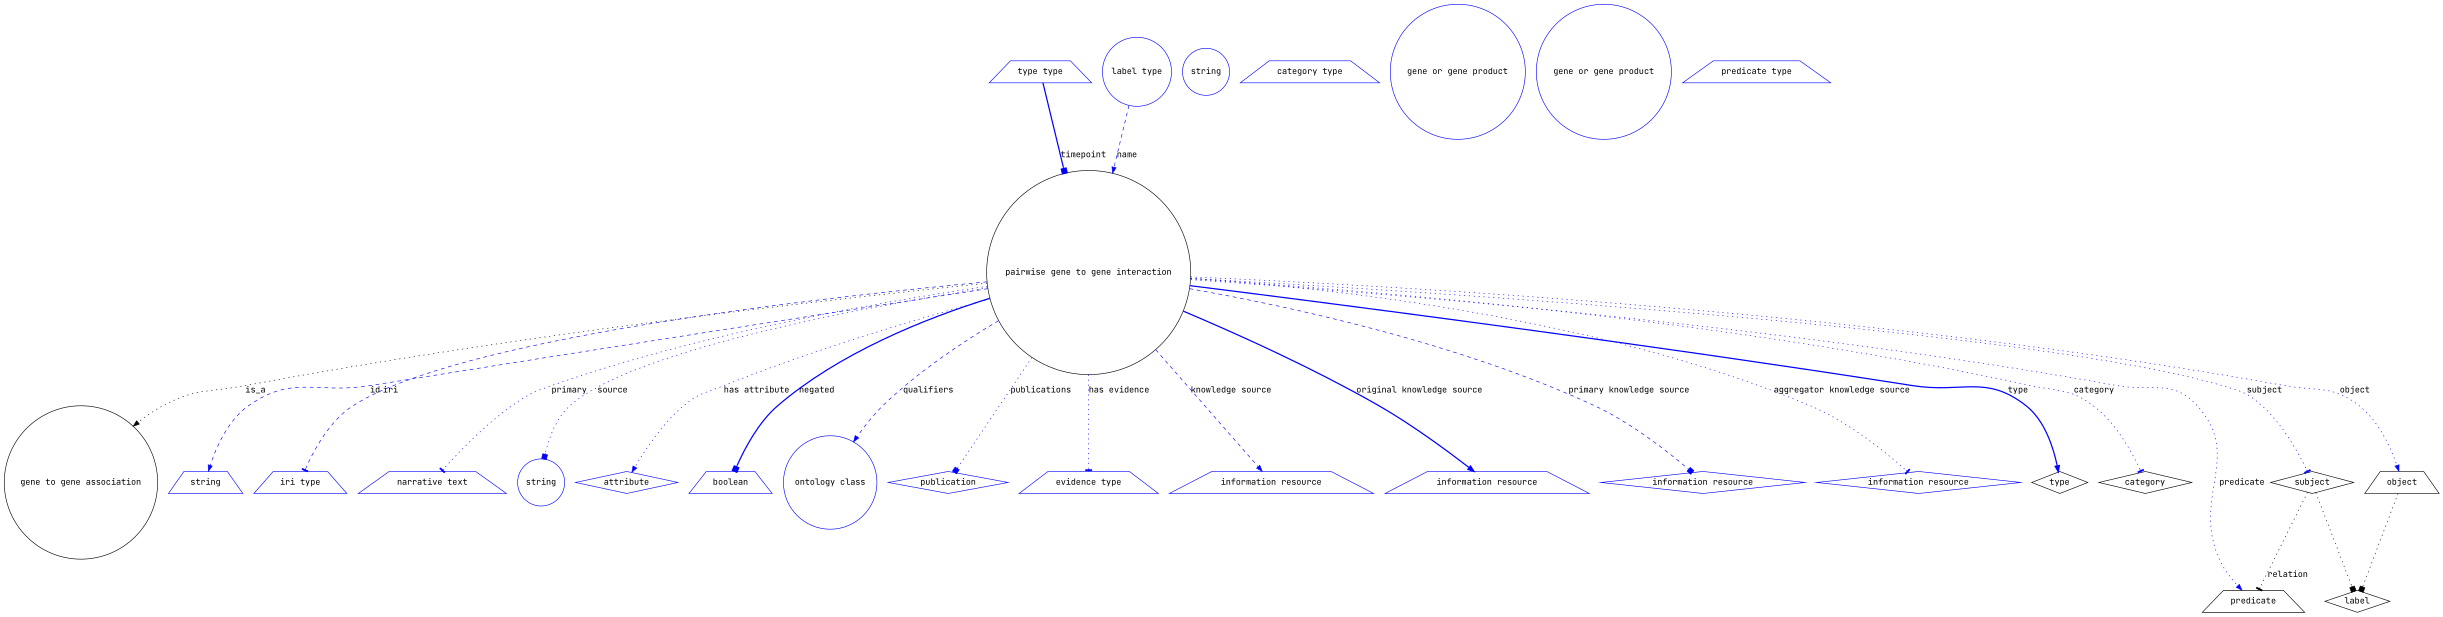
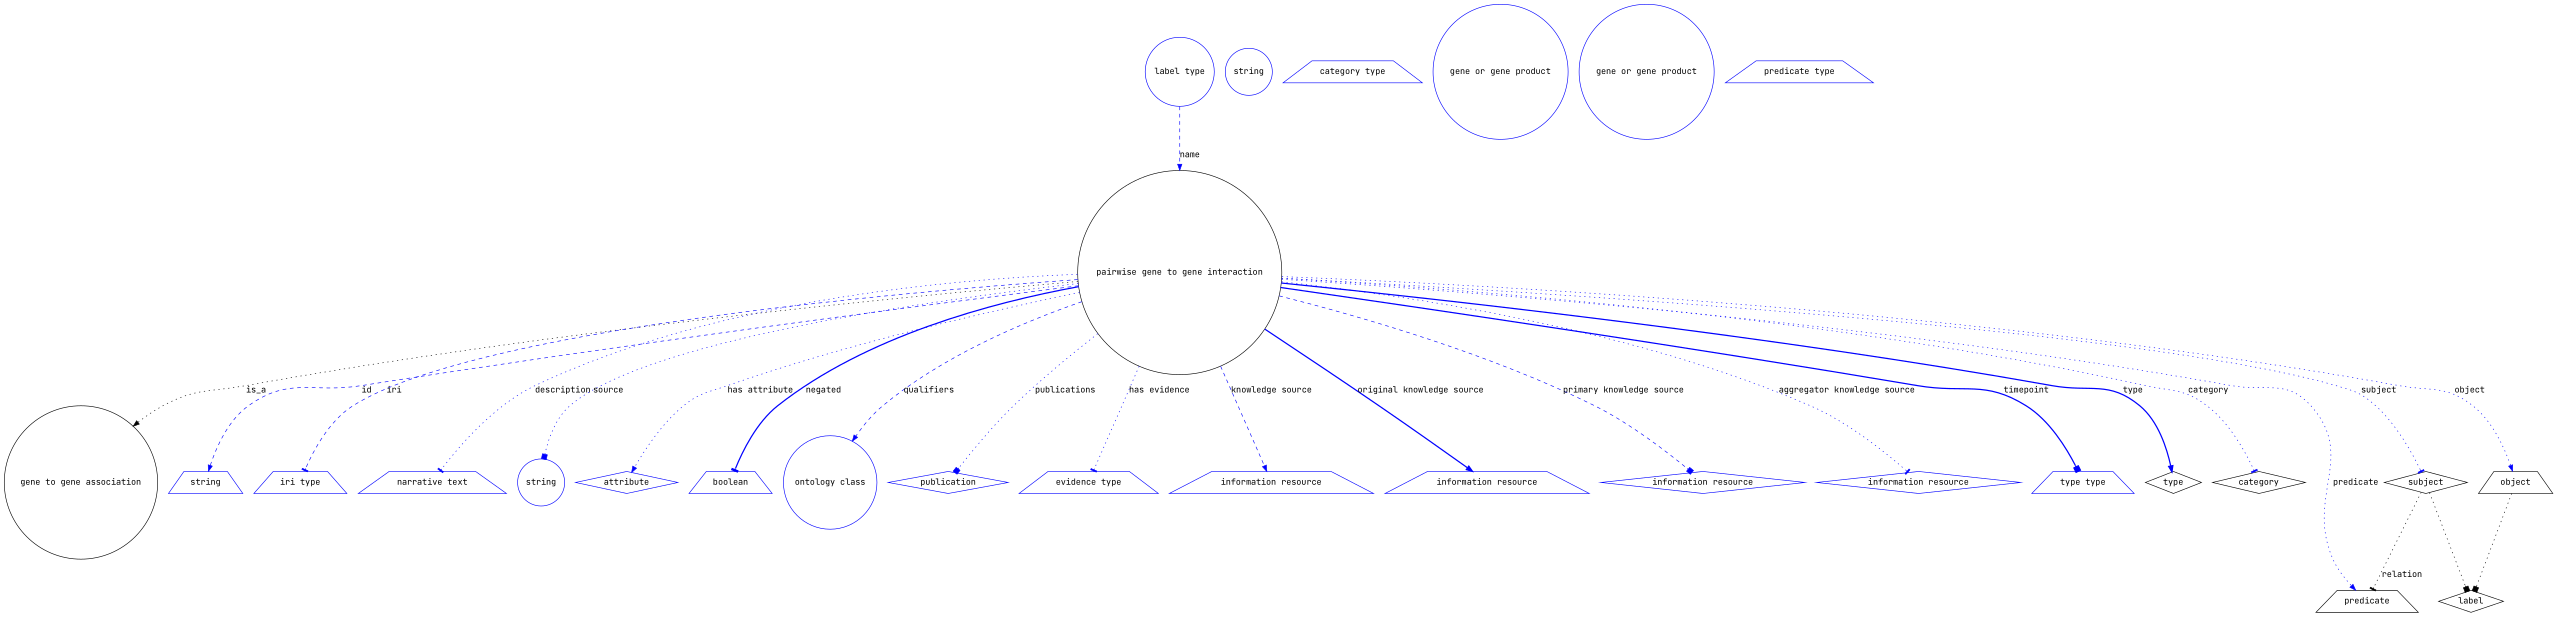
(1053, 125) -> (1694, 349)
(846, 359) -> (886, 343)
(569, 390) -> (563, 390)
